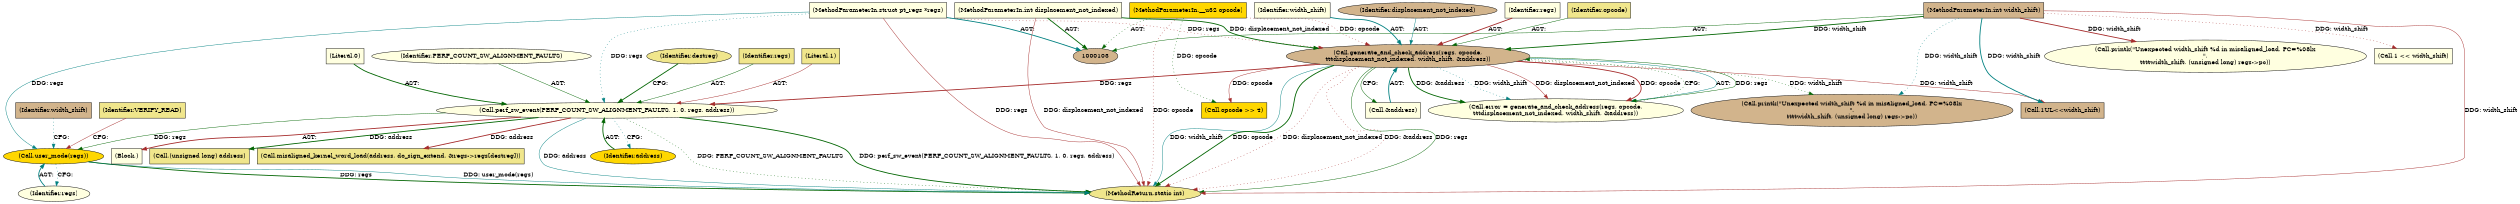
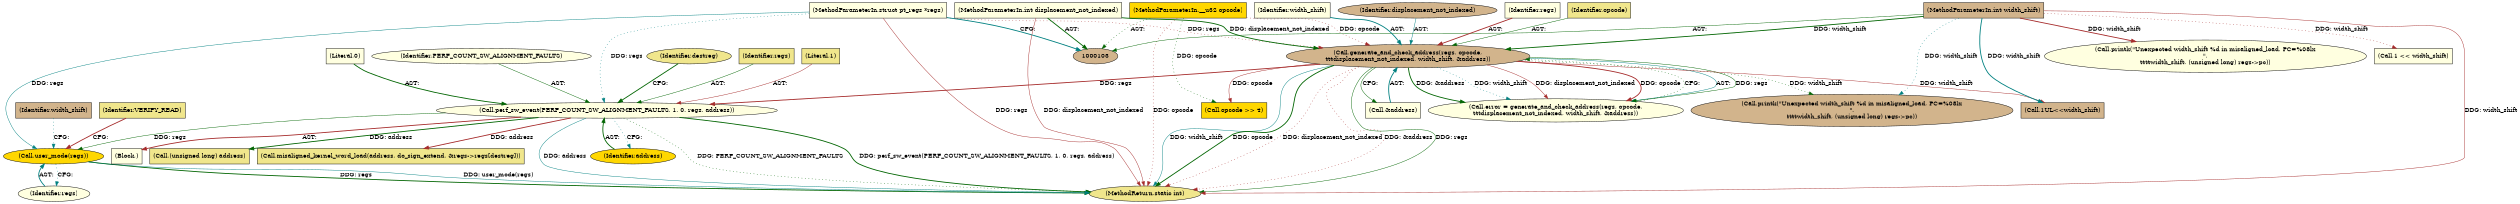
(1029, 29) -> (1029, 29)
(98, 132) -> (98, 132)
